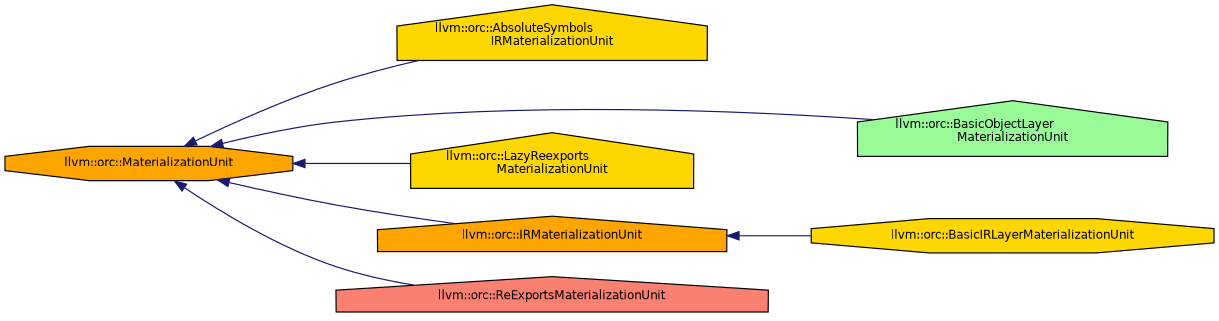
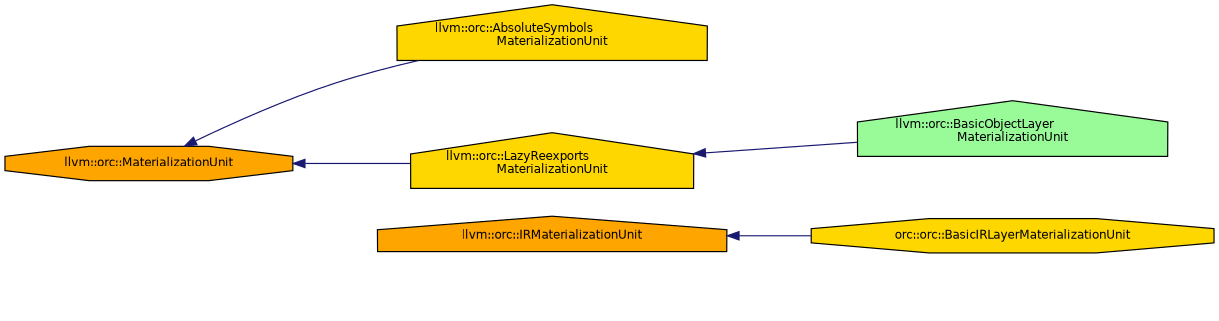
(552, 36) -> (552, 36)
(547, 110) -> (781, 148)
(341, 206) -> none
(1013, 236) -> (1013, 236)
(552, 296) -> none
